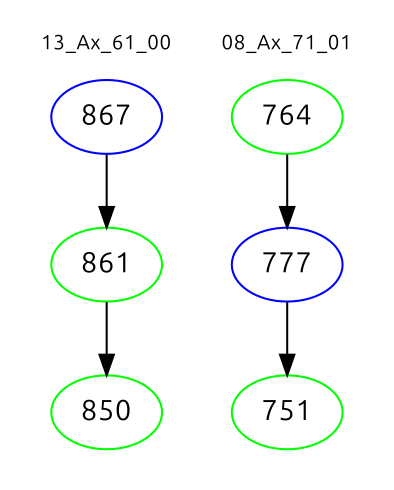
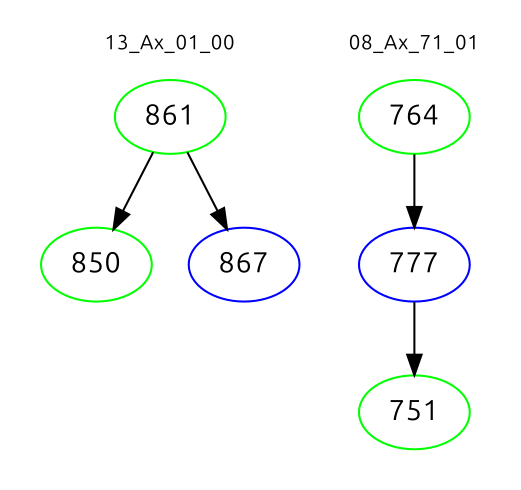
(107, 44) -> (170, 44)
(107, 181) -> (202, 182)
